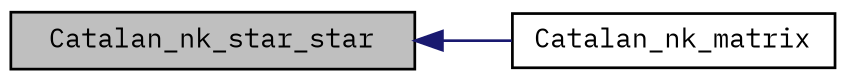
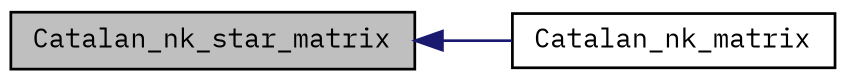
(213, 41) -> (213, 41)
